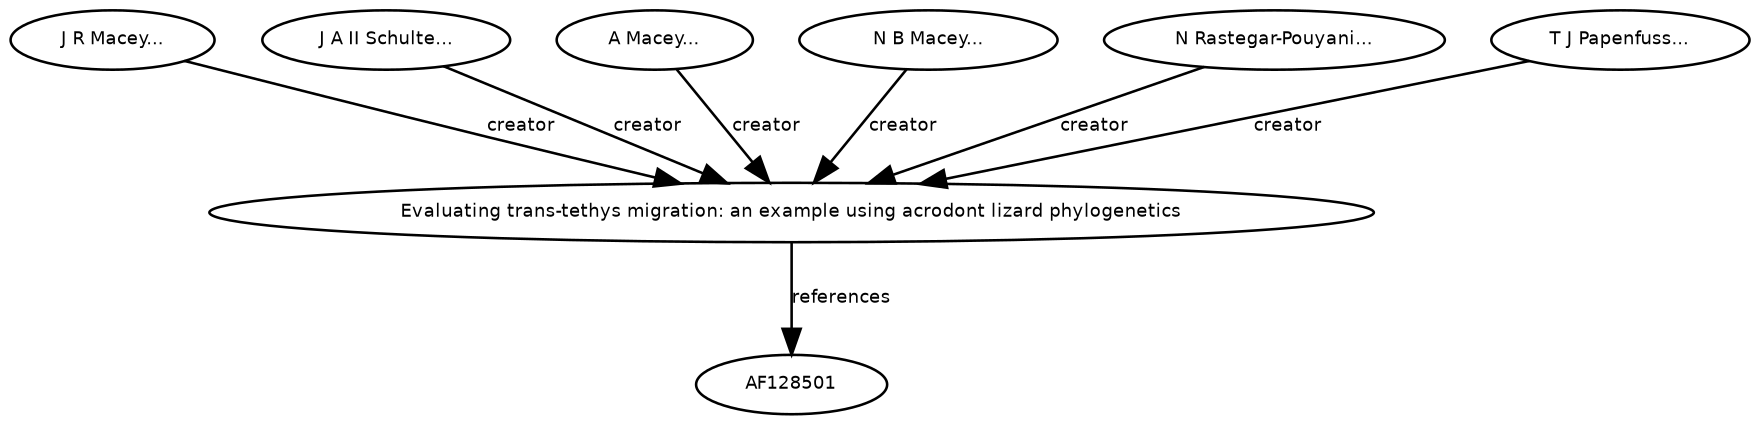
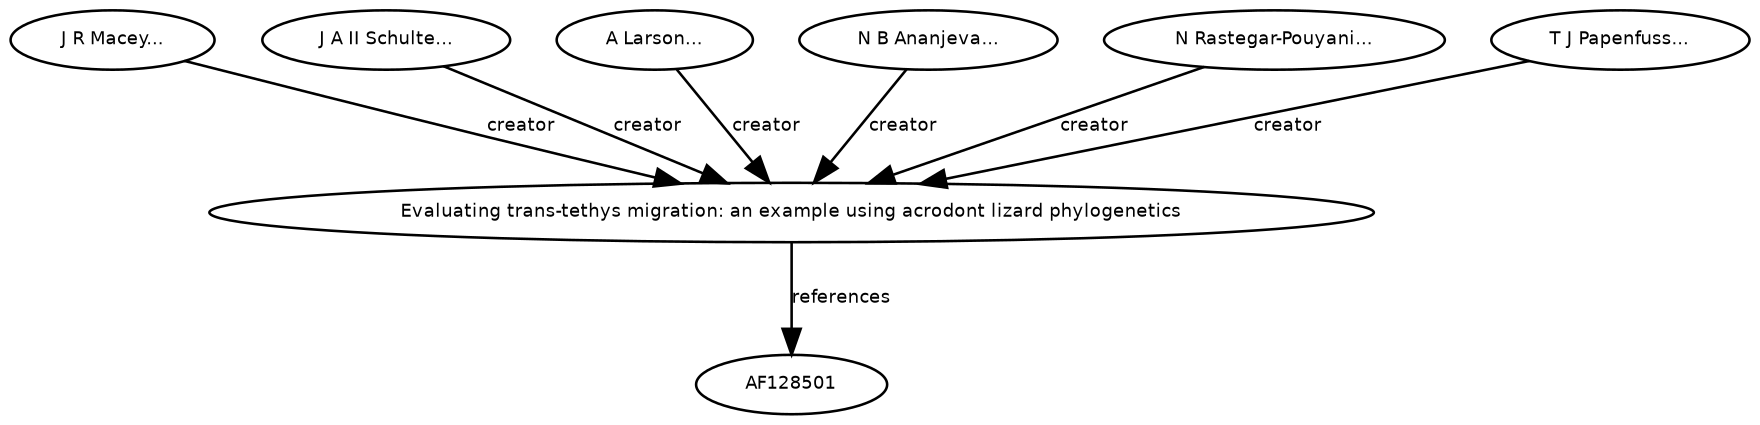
(655, 40) -> (655, 40)
(928, 40) -> (928, 40)
